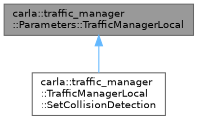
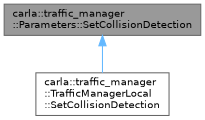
(99, 20) -> (102, 20)
